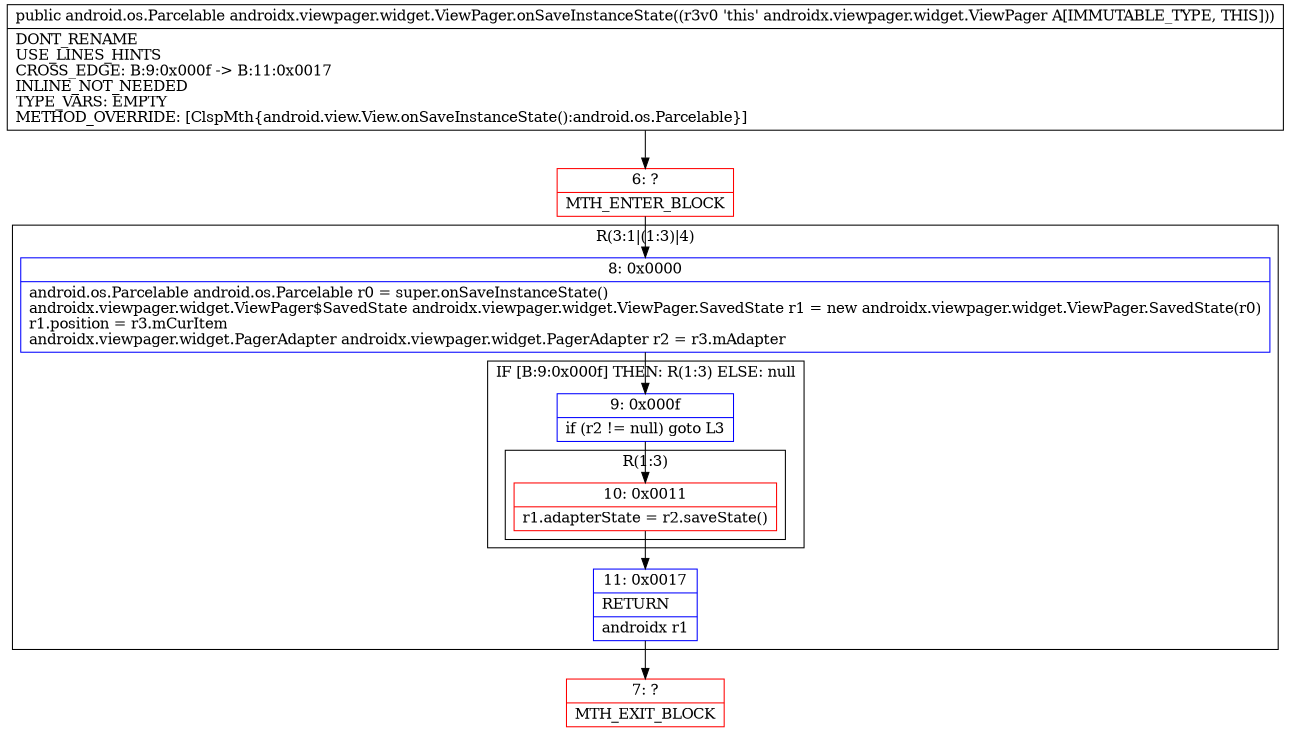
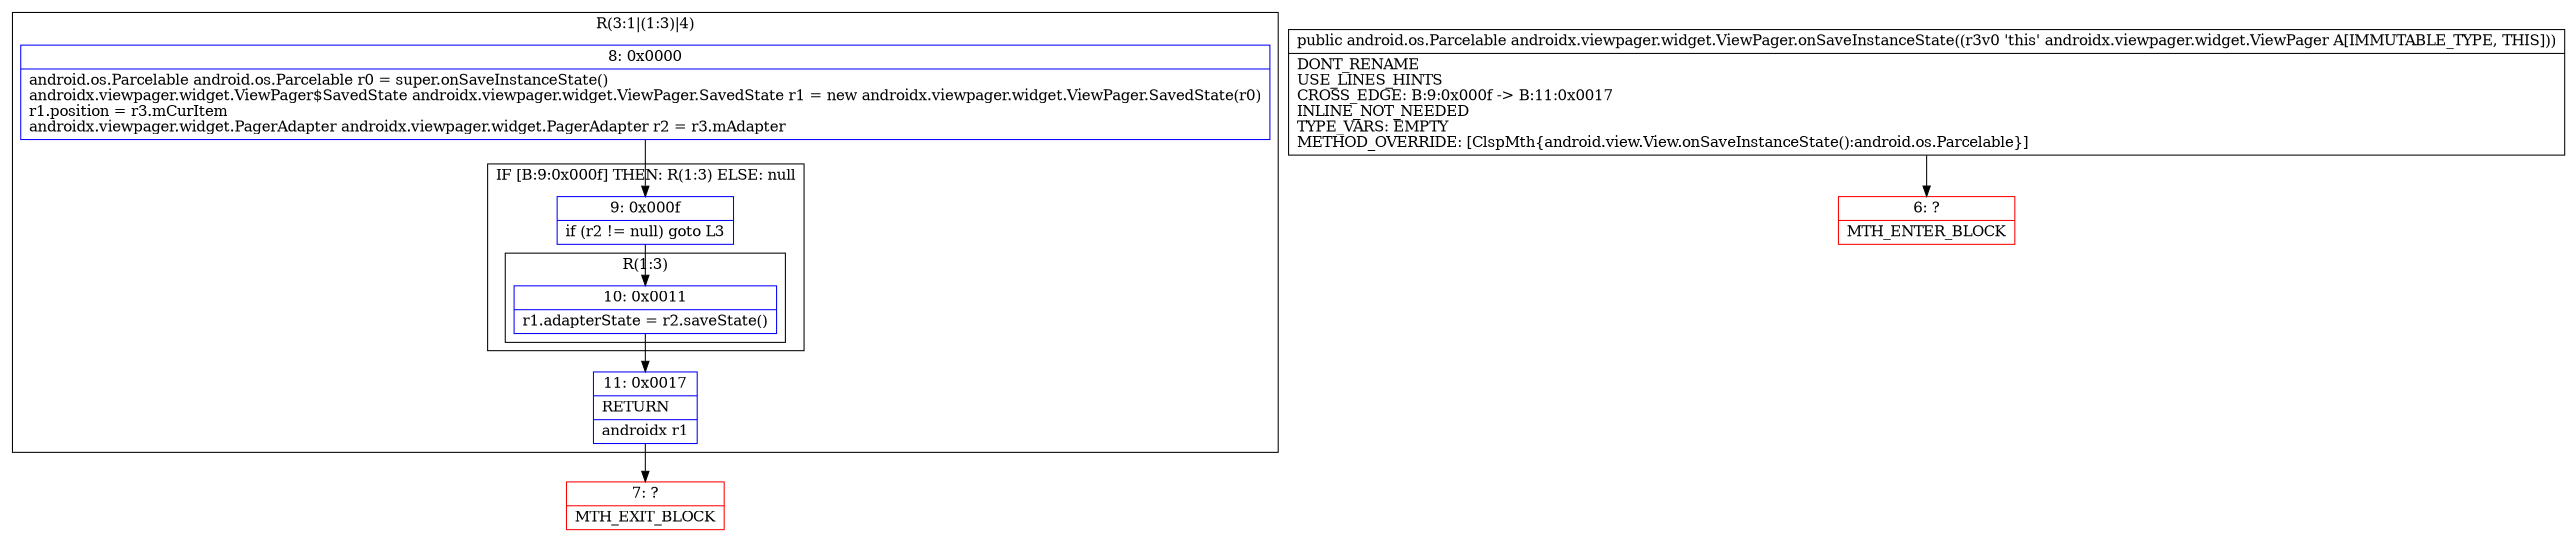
(645, 232) -> none
(645, 507) -> (645, 310)
